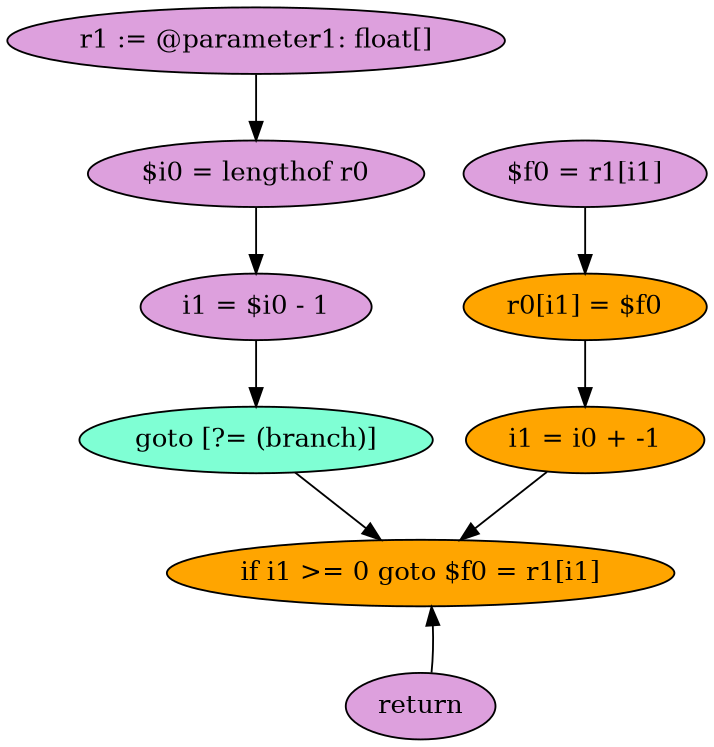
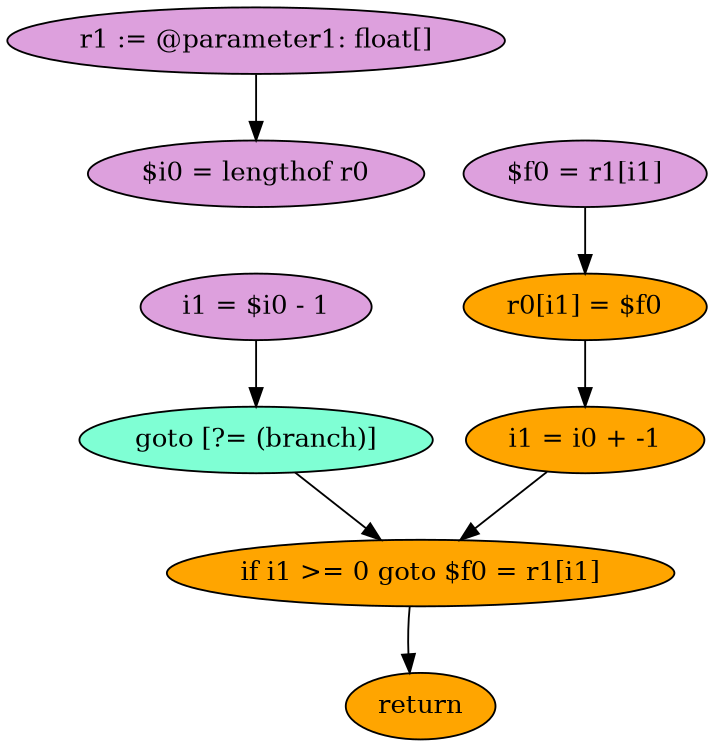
(256, 231) -> none
(433, 649) -> (408, 631)
(421, 706) -> (421, 706)
